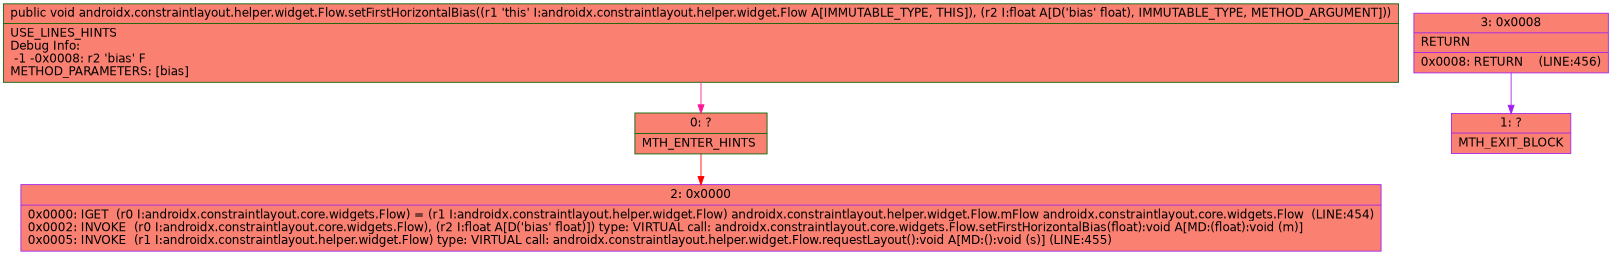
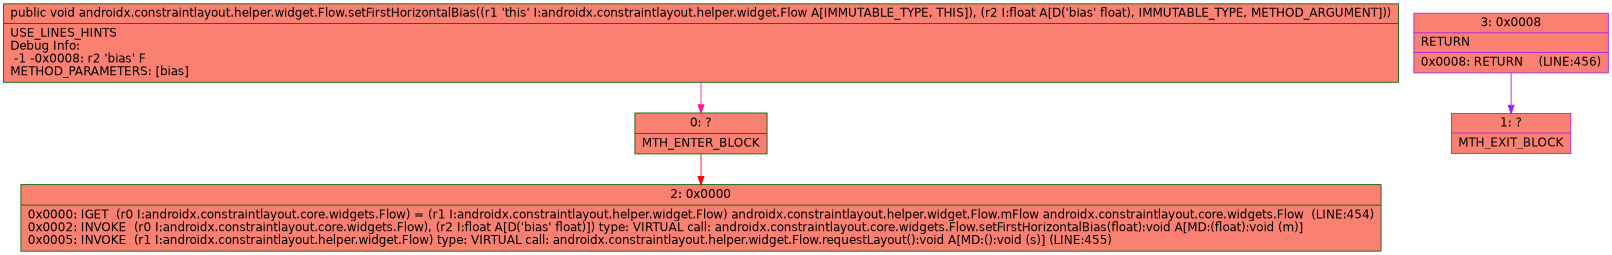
(699, 143) -> (701, 143)
(701, 218) -> (701, 218)
